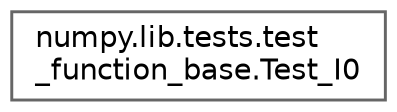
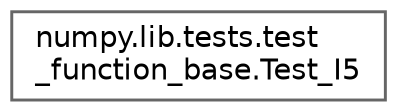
(199, 56) -> (199, 56)
